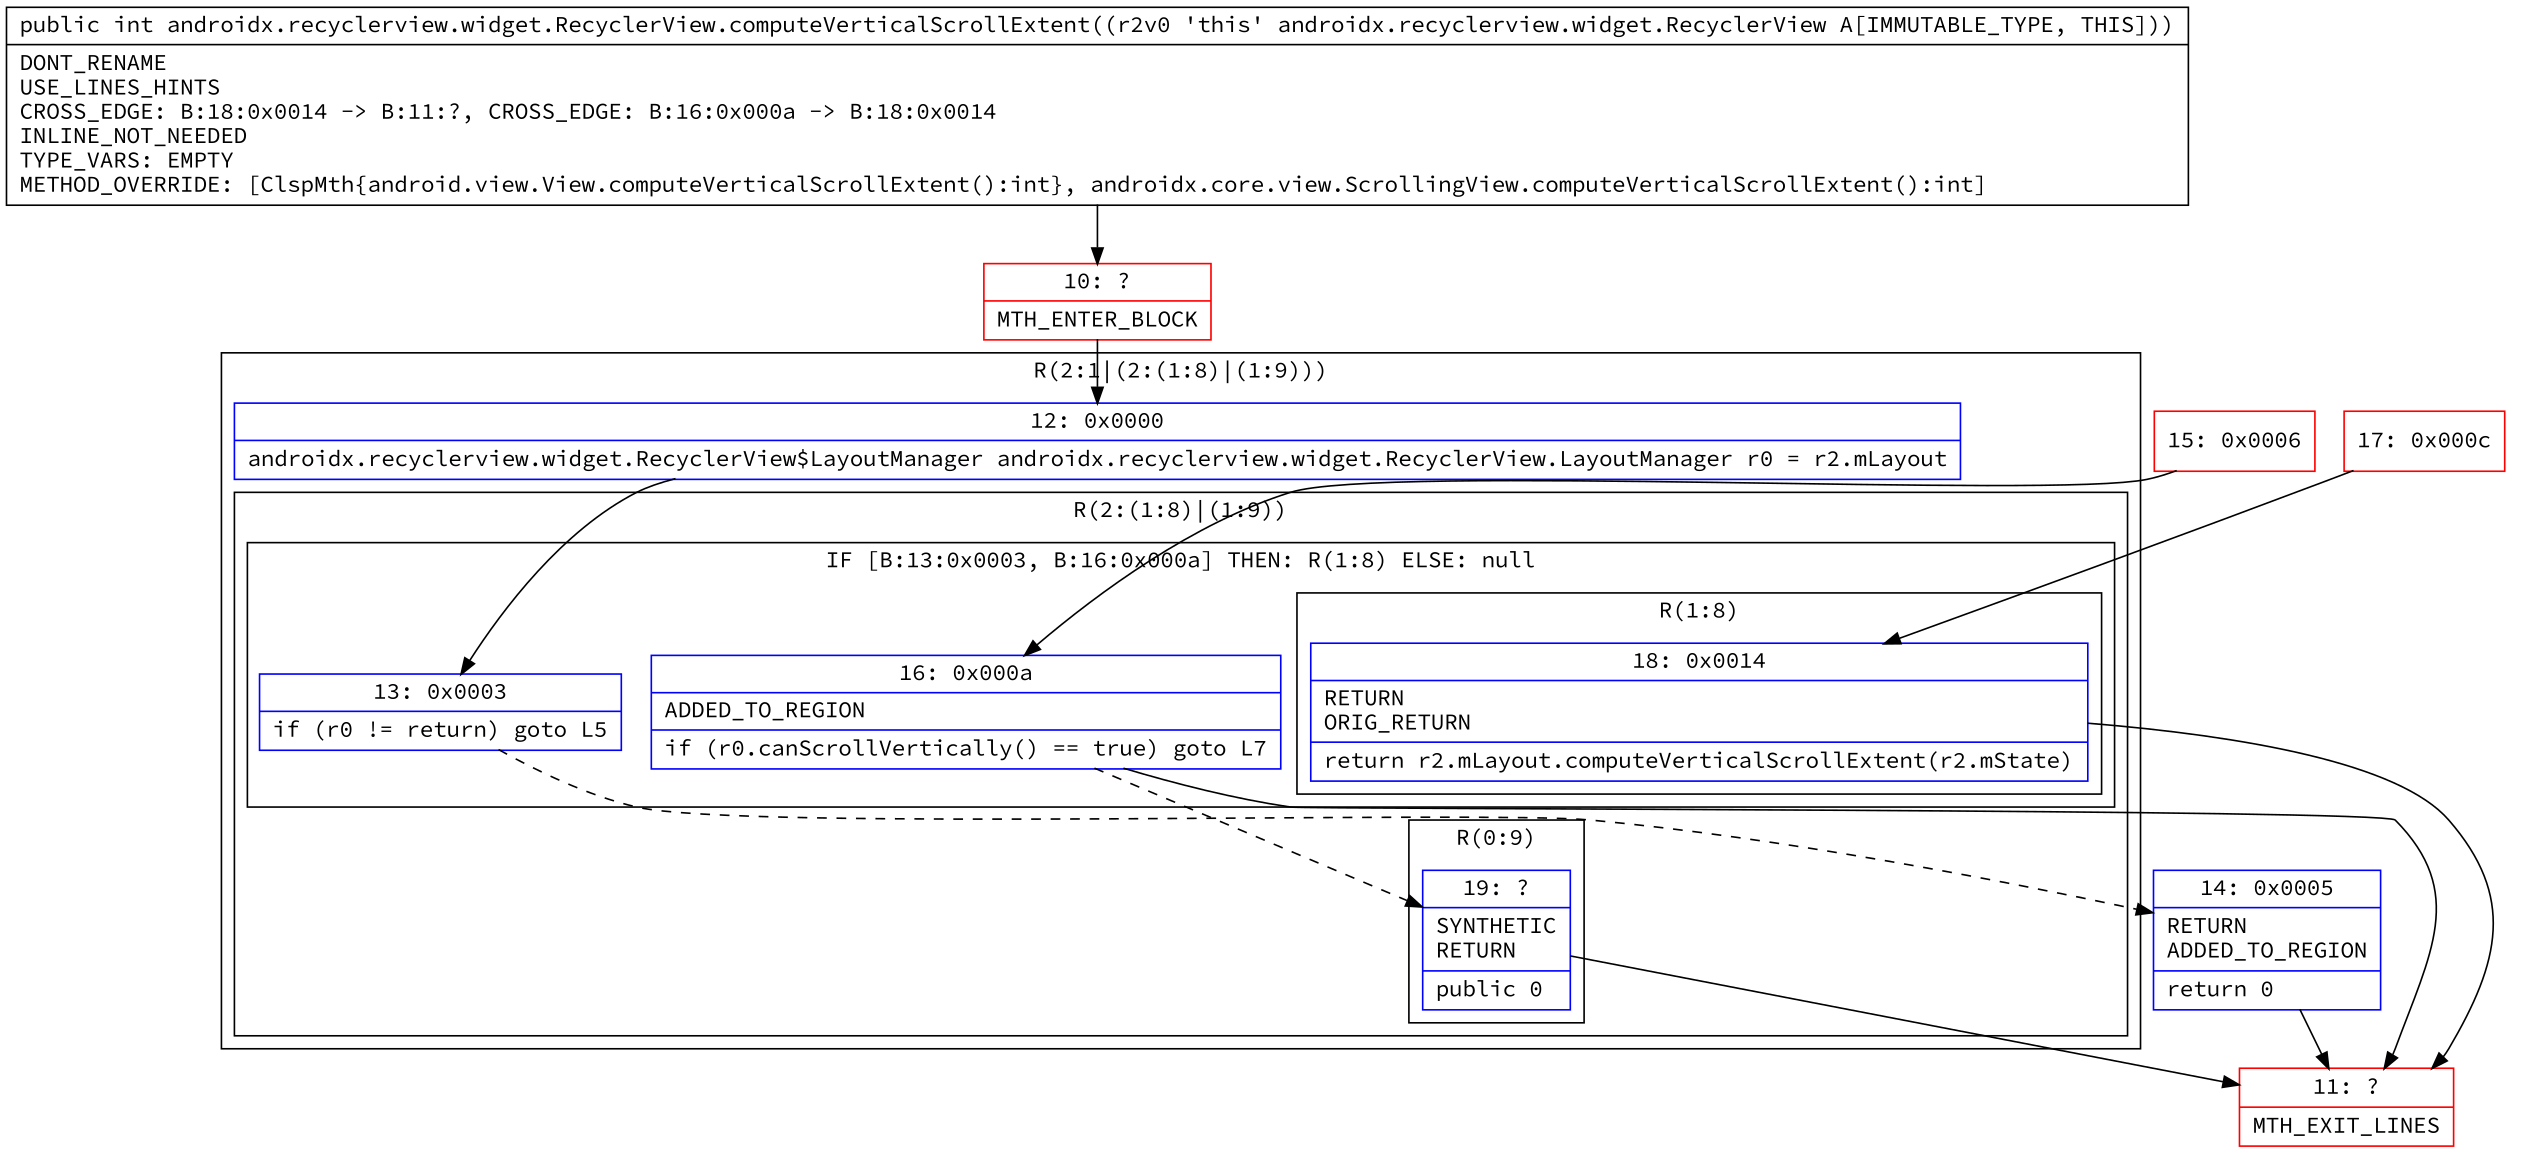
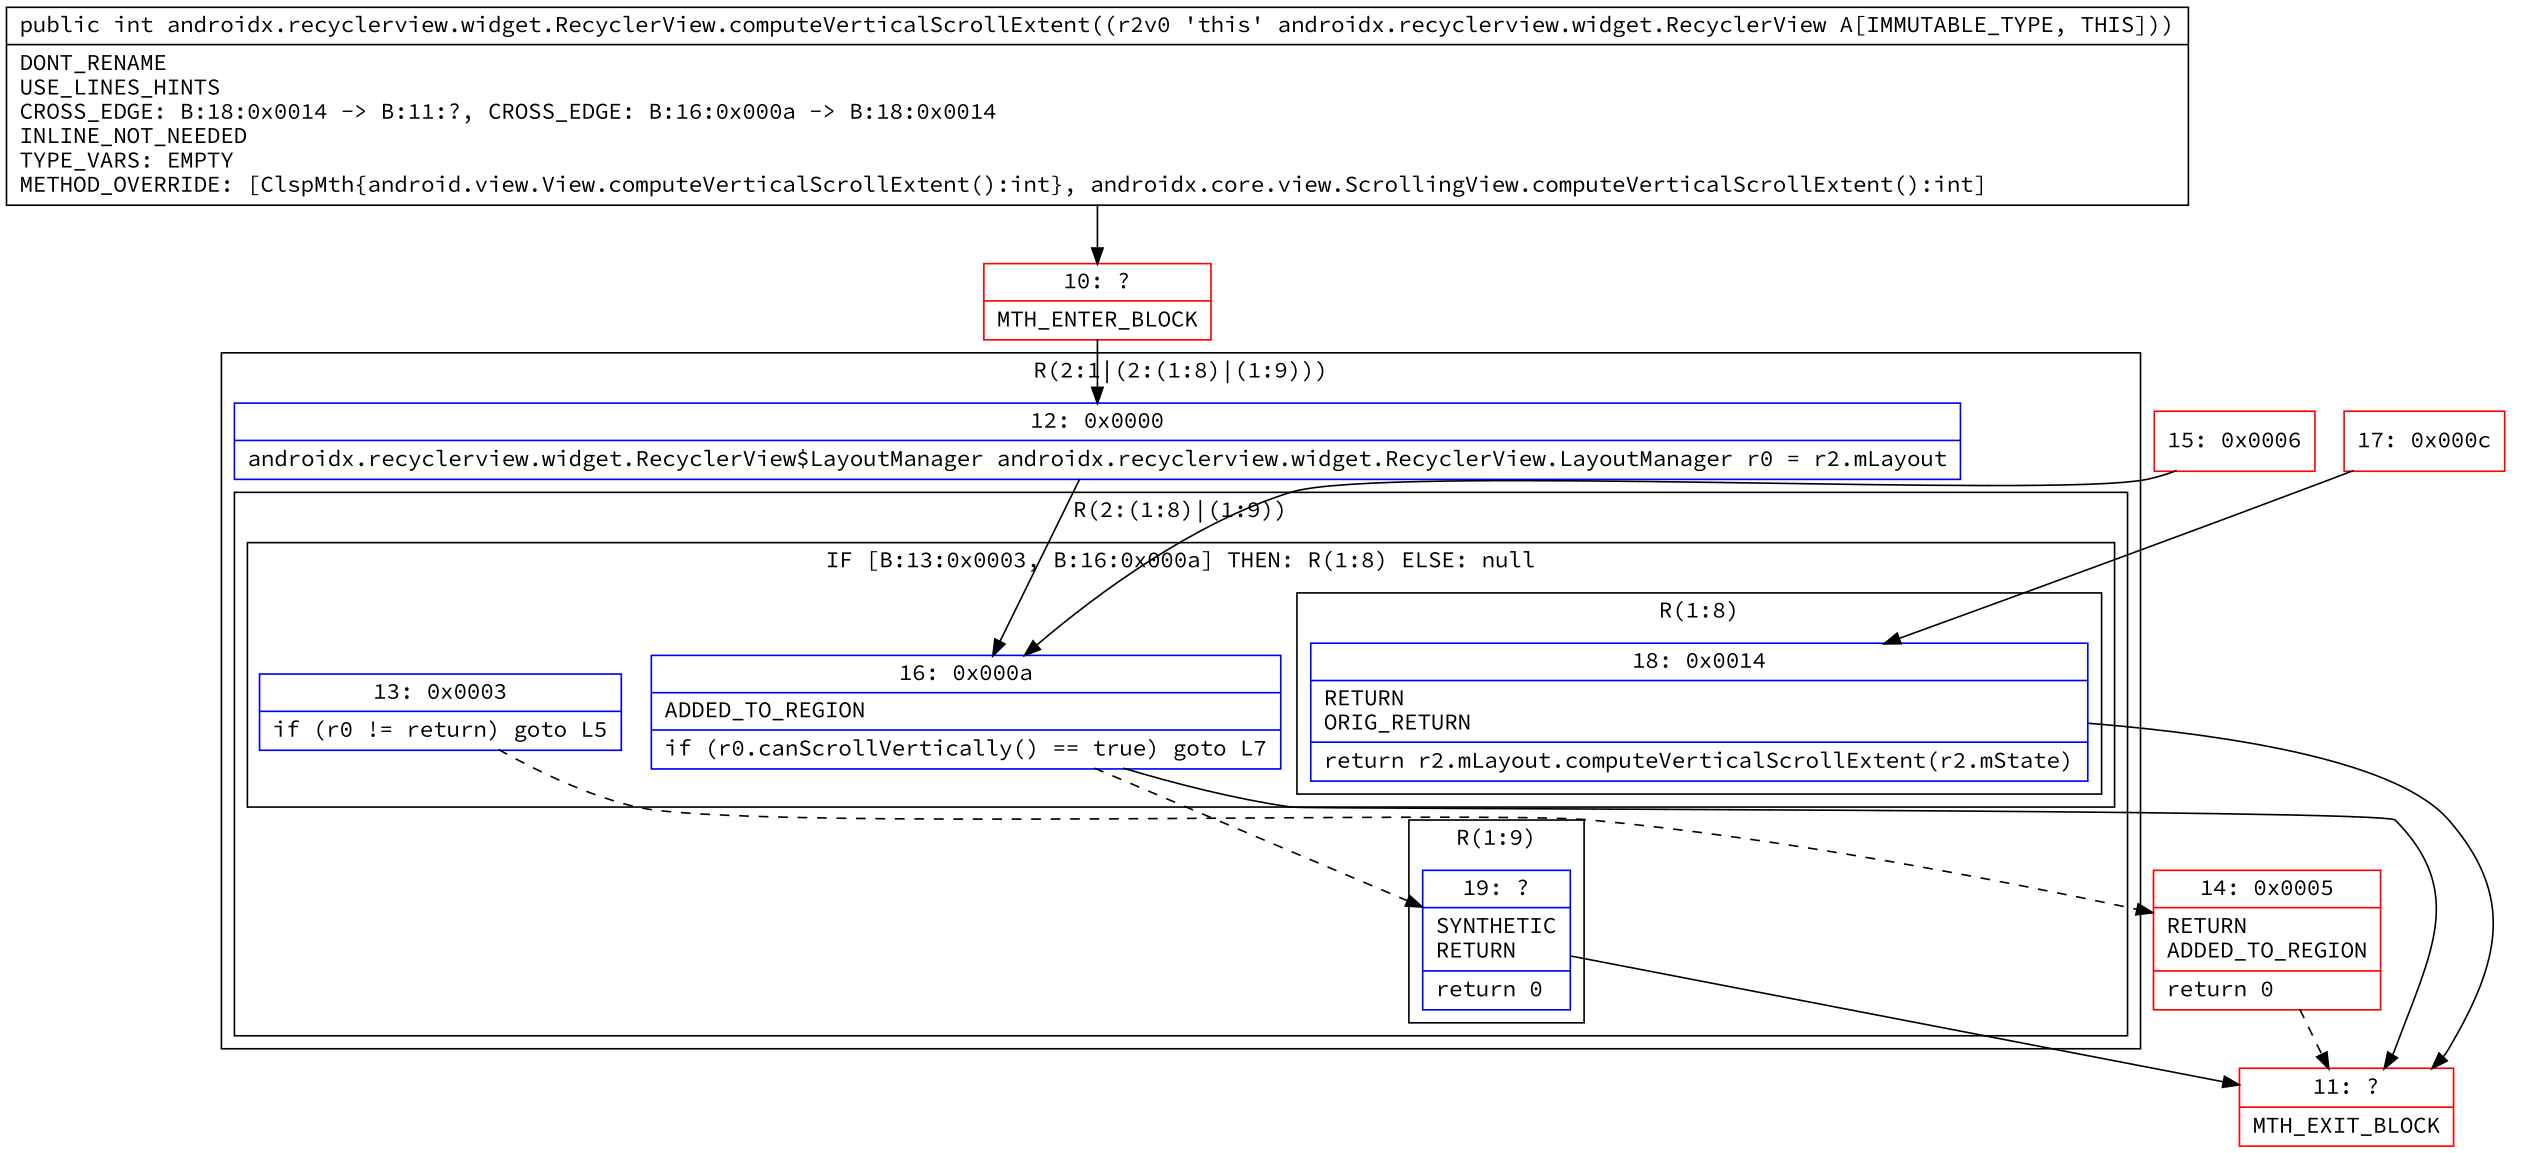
(552, 556) -> (1040, 560)
(1496, 839) -> (1496, 839)
(2267, 940) -> (2267, 940)
(1490, 990) -> (1490, 990)
(2311, 1032) -> (2311, 1032)
(2347, 1126) -> (2347, 1126)
